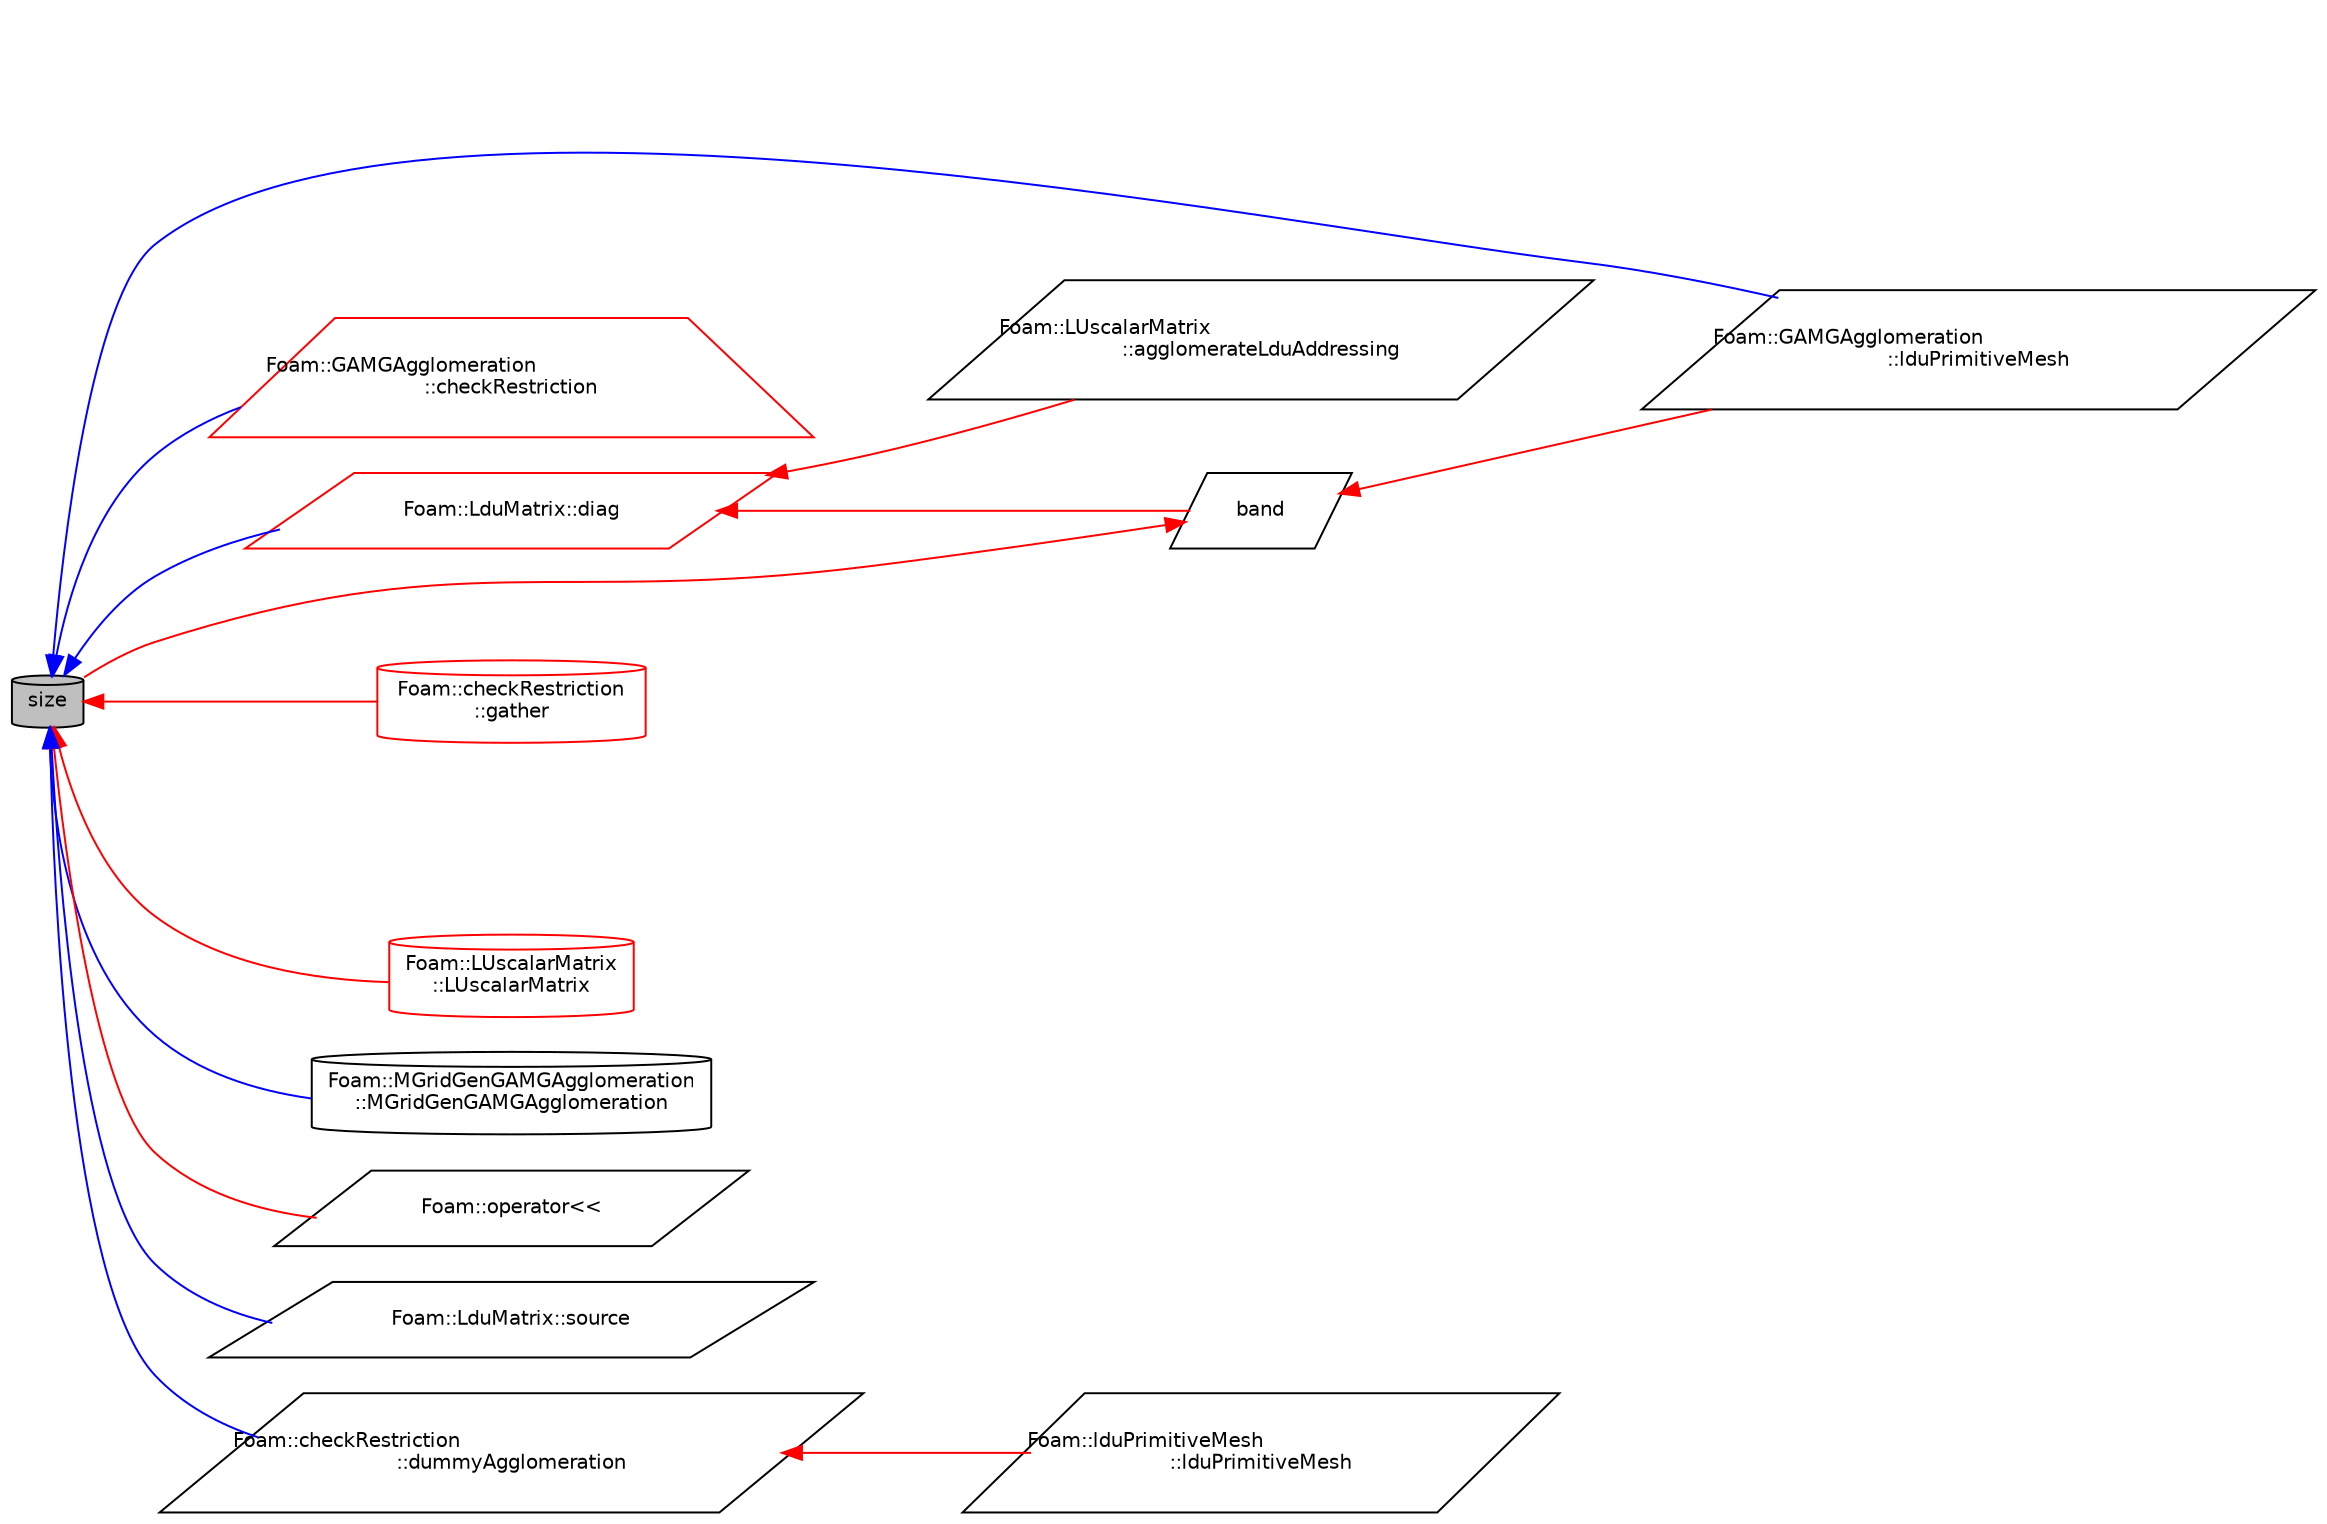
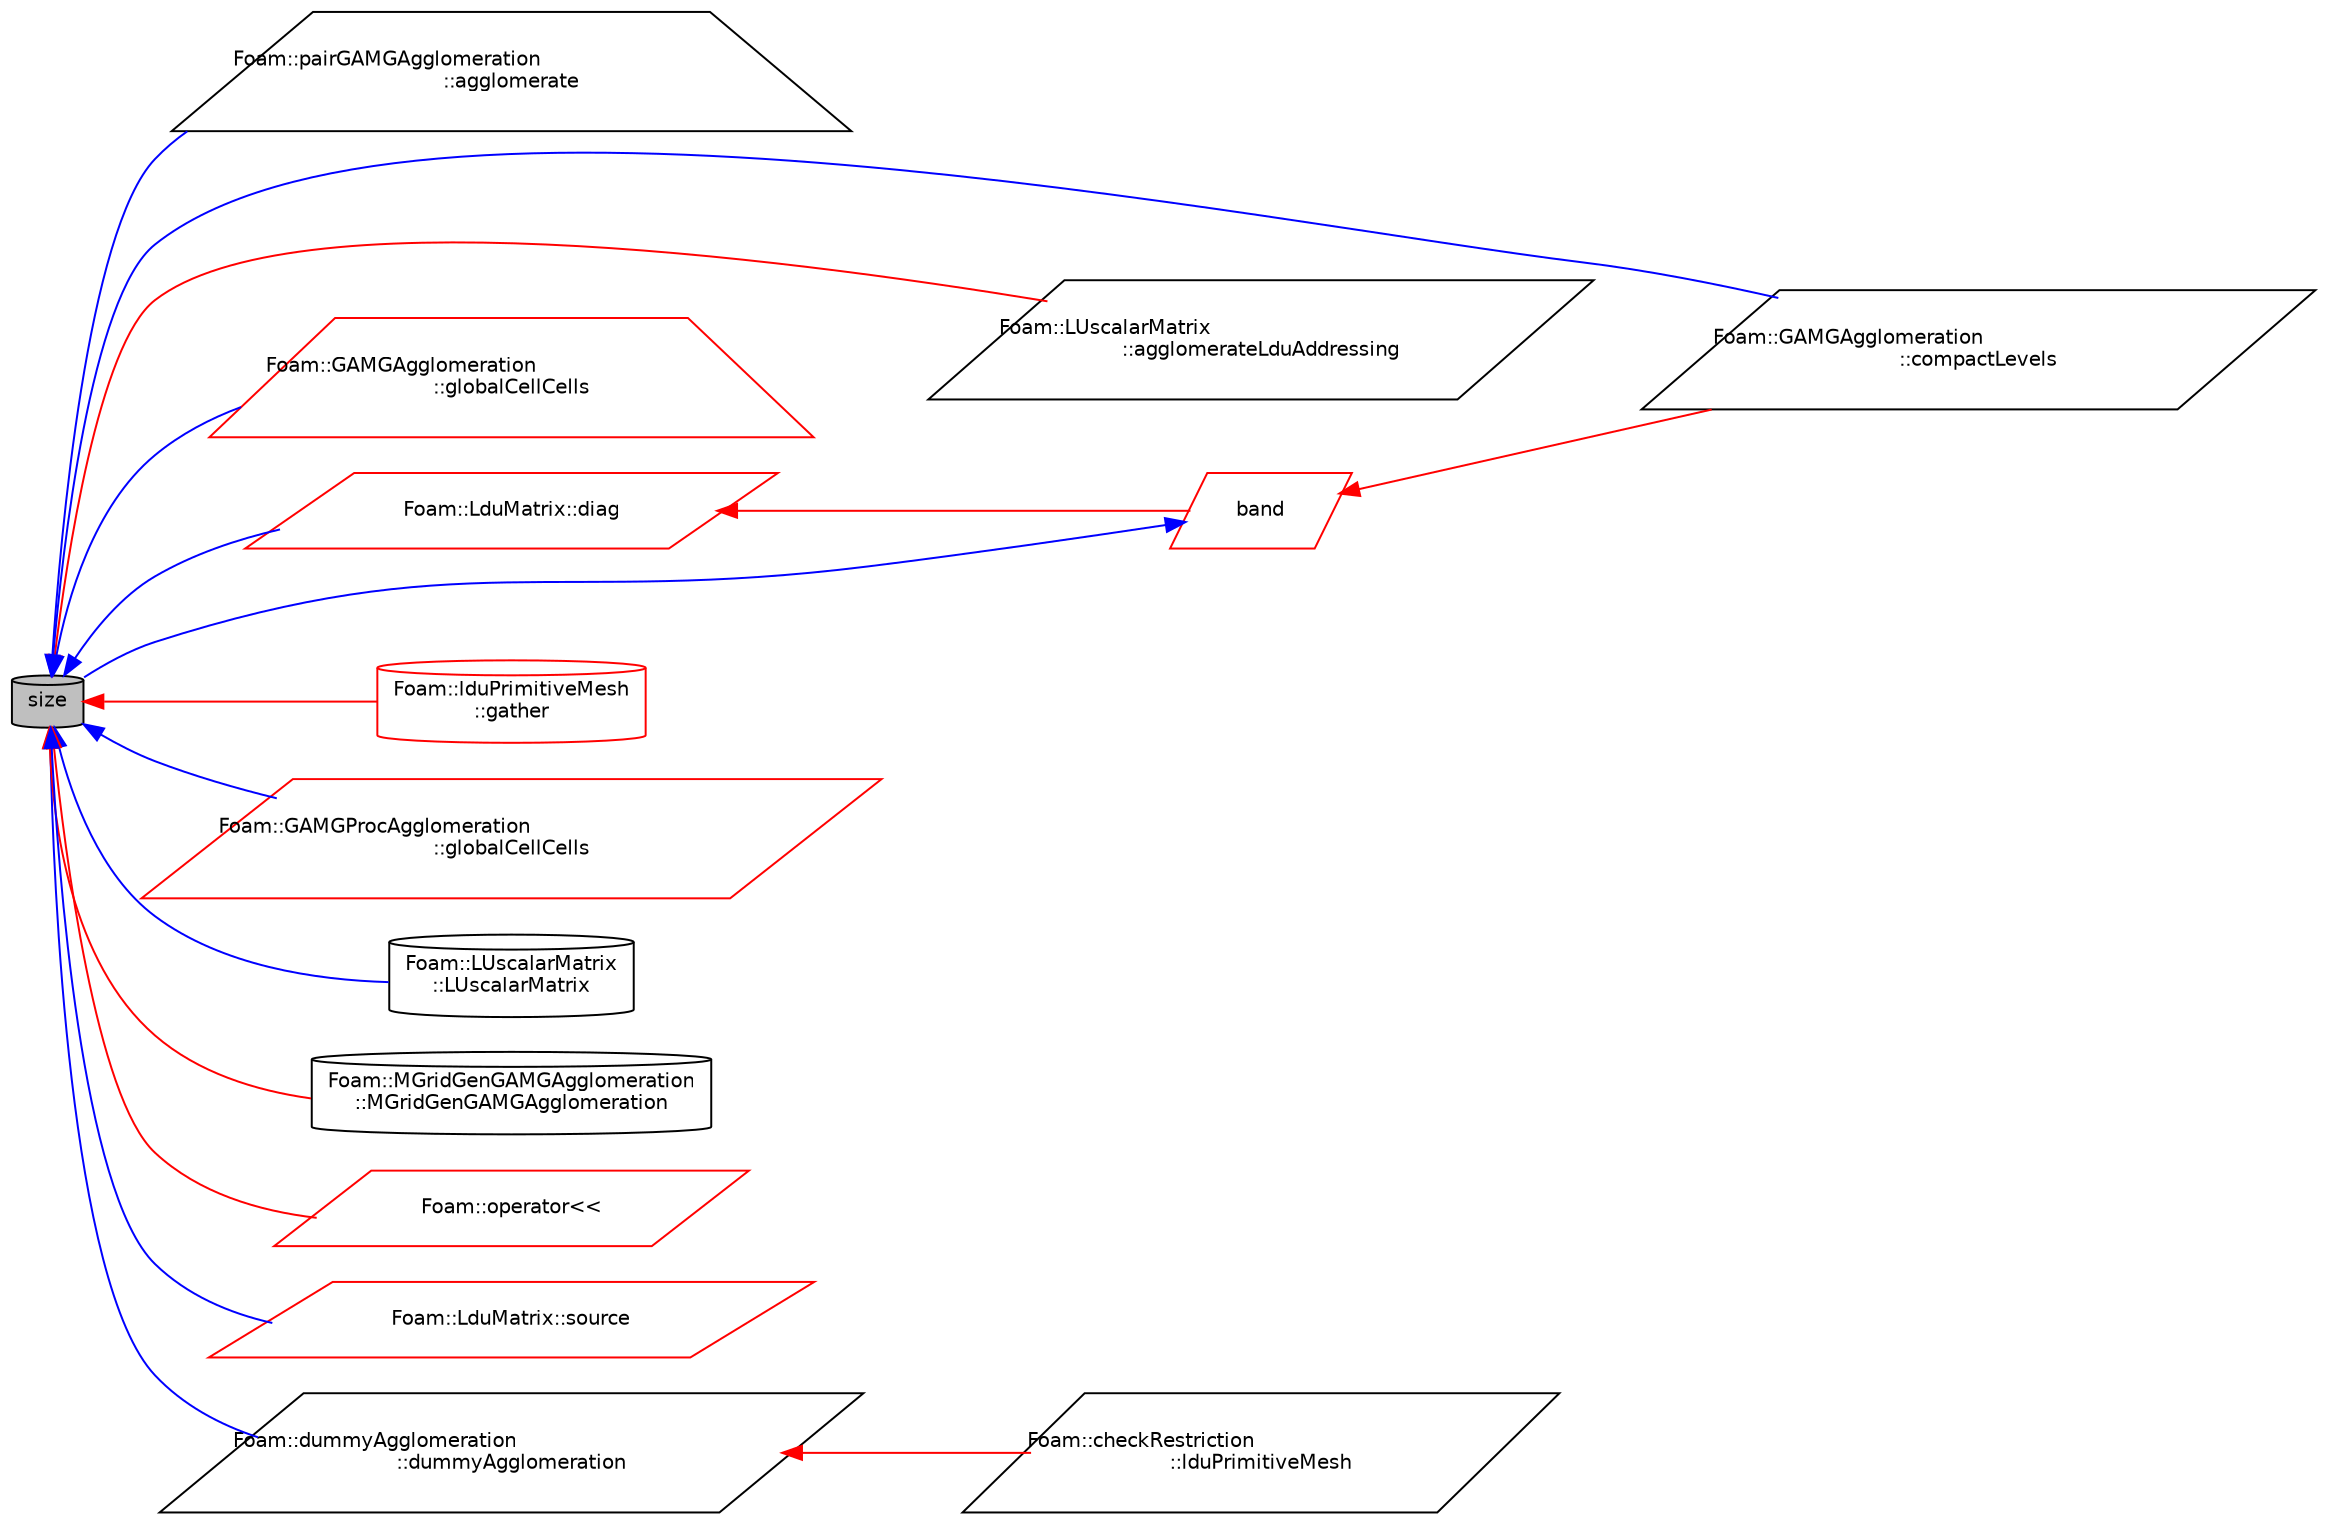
none -> (512, 72)
(1978, 350) -> (1978, 350)
(512, 378) -> (512, 378)
(932, 440) -> (411, 243)
(1261, 511) -> (1261, 511)
(619, 582) -> (619, 582)
(512, 702) -> (512, 702)
none -> (512, 839)
(175, 929) -> (175, 929)
(512, 976) -> (512, 976)
(110, 980) -> (110, 980)
(512, 1208) -> (512, 1208)
(512, 1320) -> (512, 1320)
(512, 1453) -> (512, 1453)
(1261, 1453) -> (1261, 1453)
